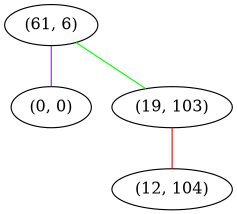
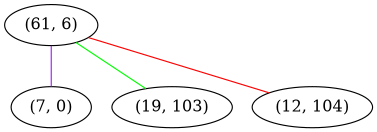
(51, 107) -> (51, 107)
(172, 148) -> (179, 65)
